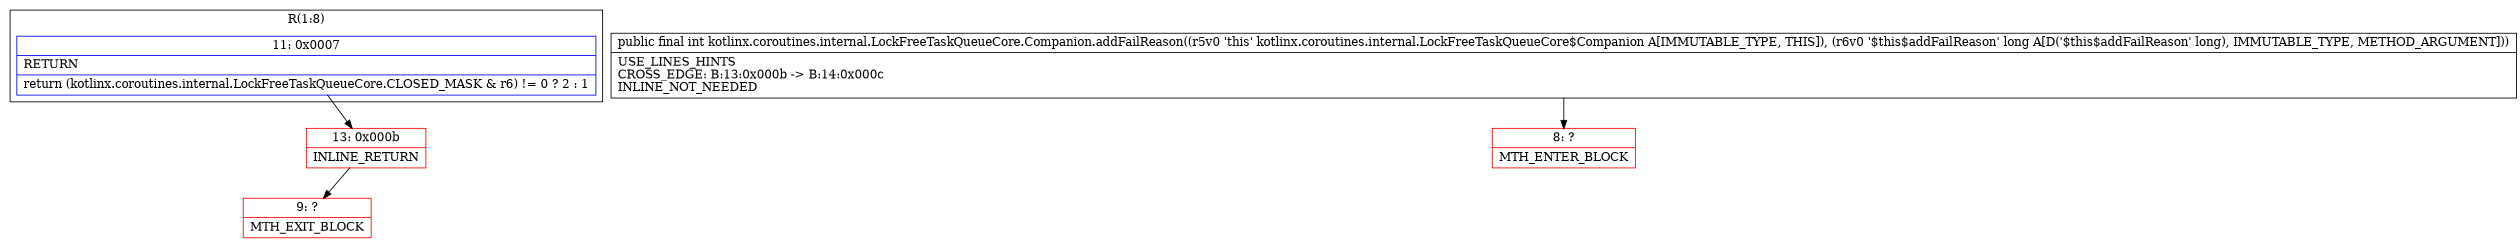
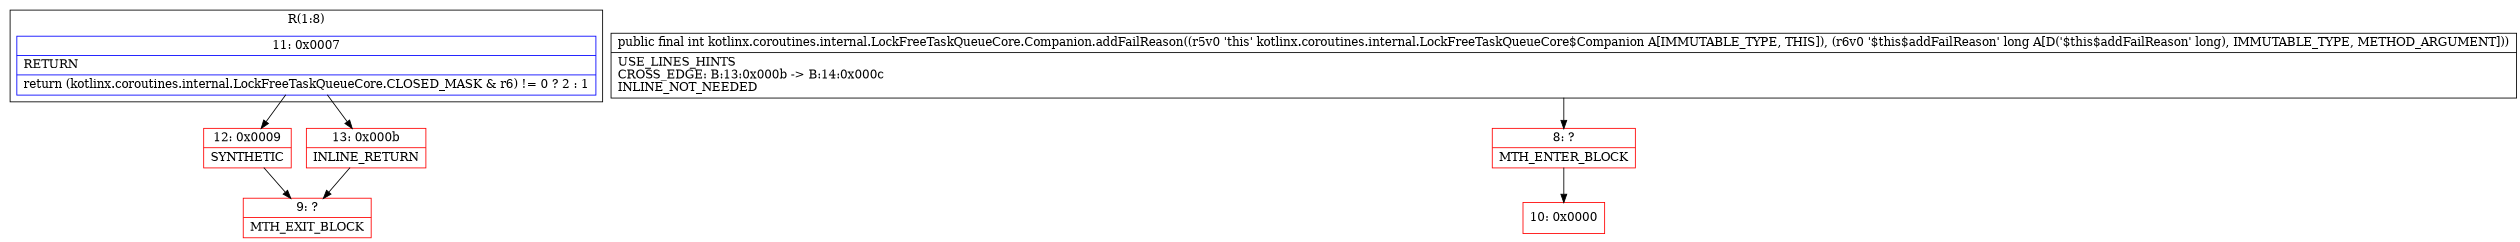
none -> (247, 148)
none -> (1564, 218)
